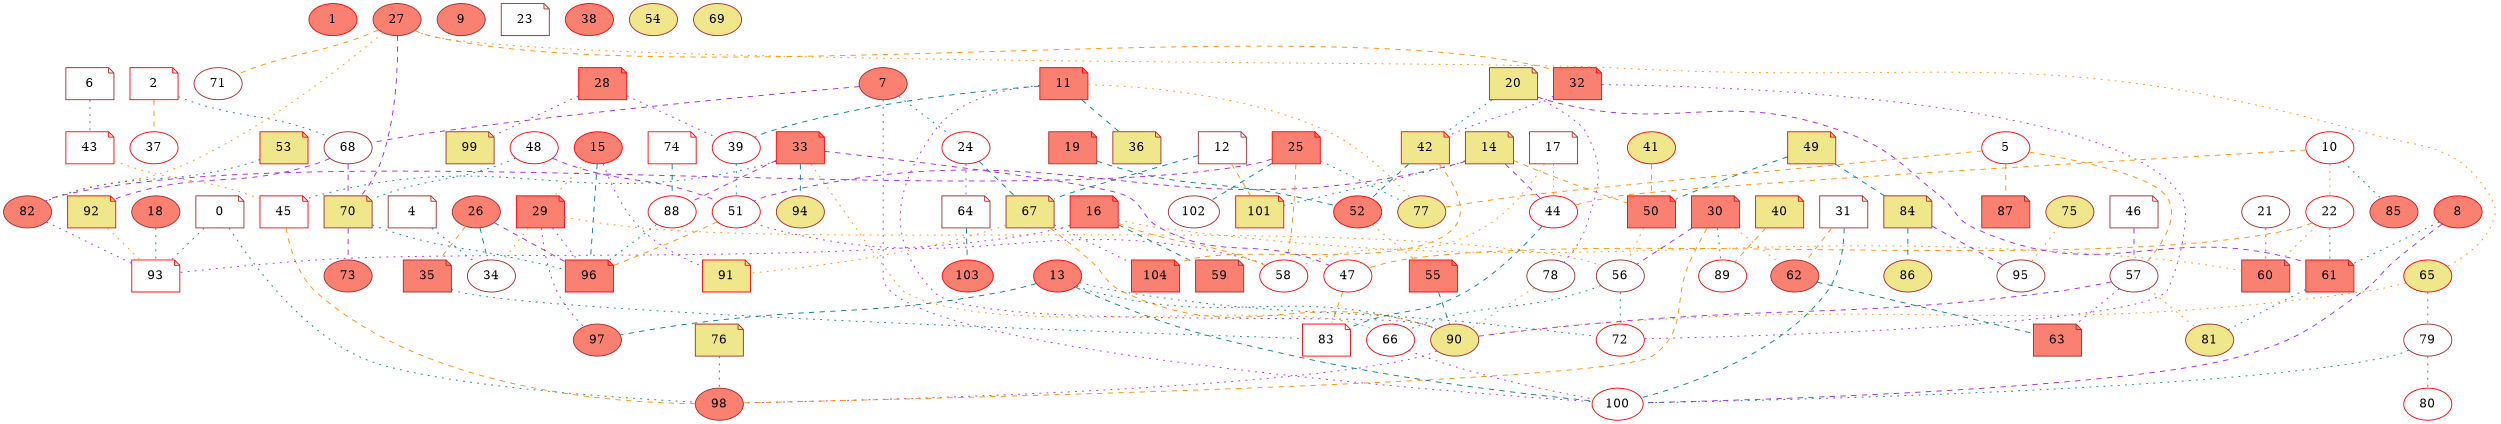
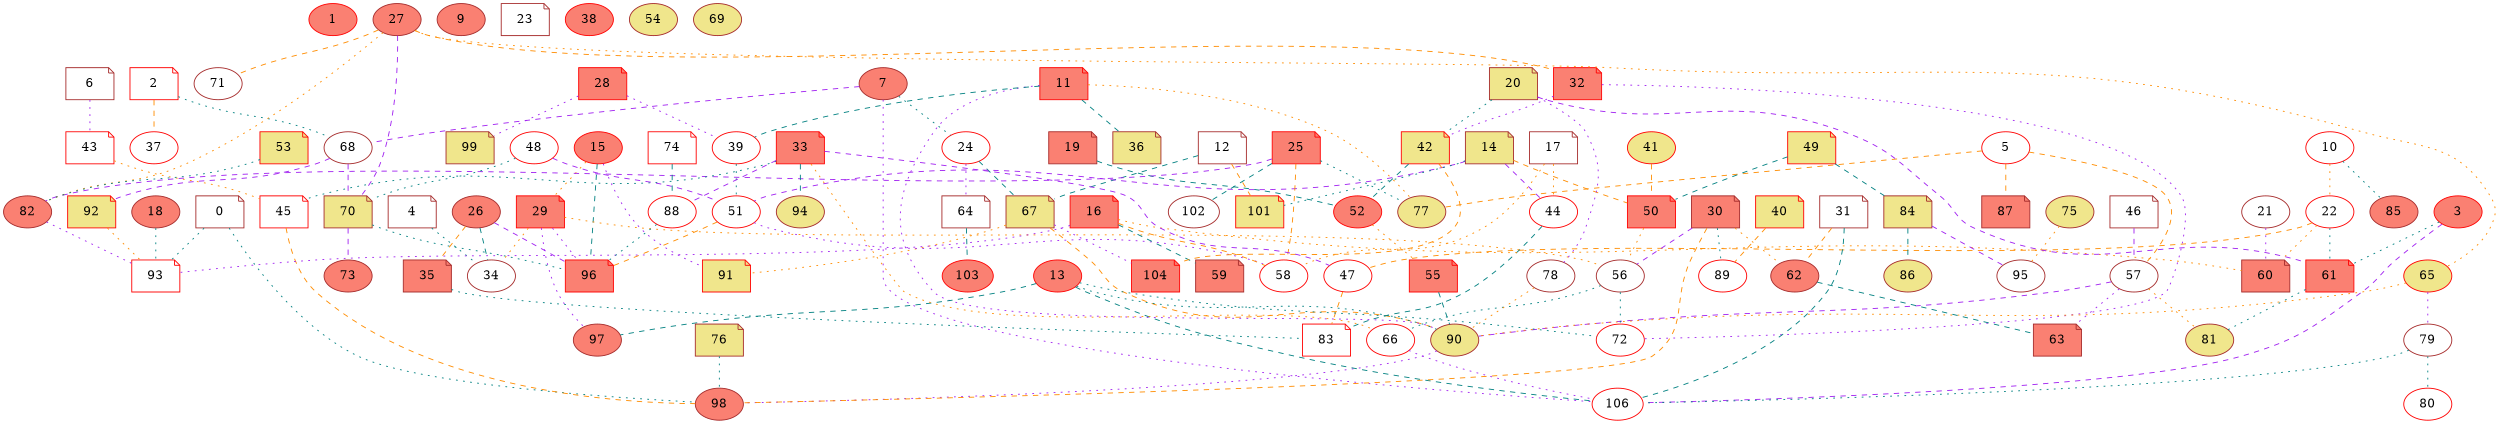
(1940, 172) -> none
(2458, 212) -> (2458, 212)
(1618, 404) -> (1618, 404)
